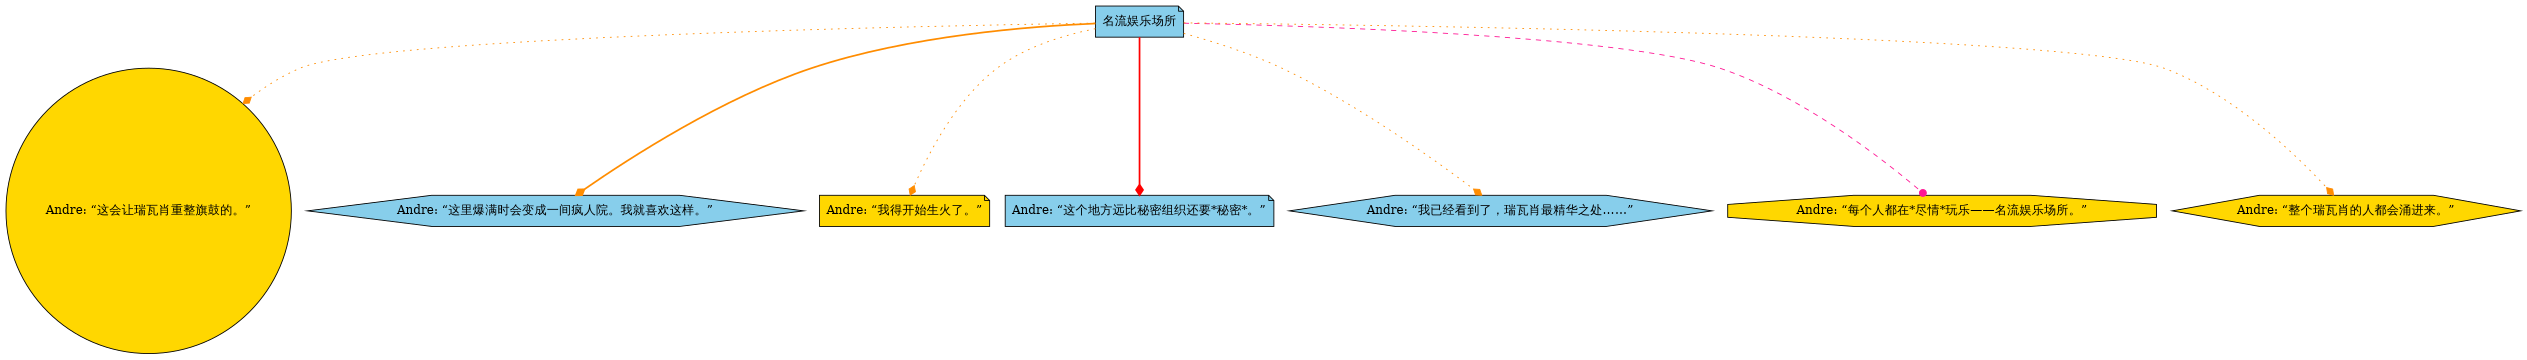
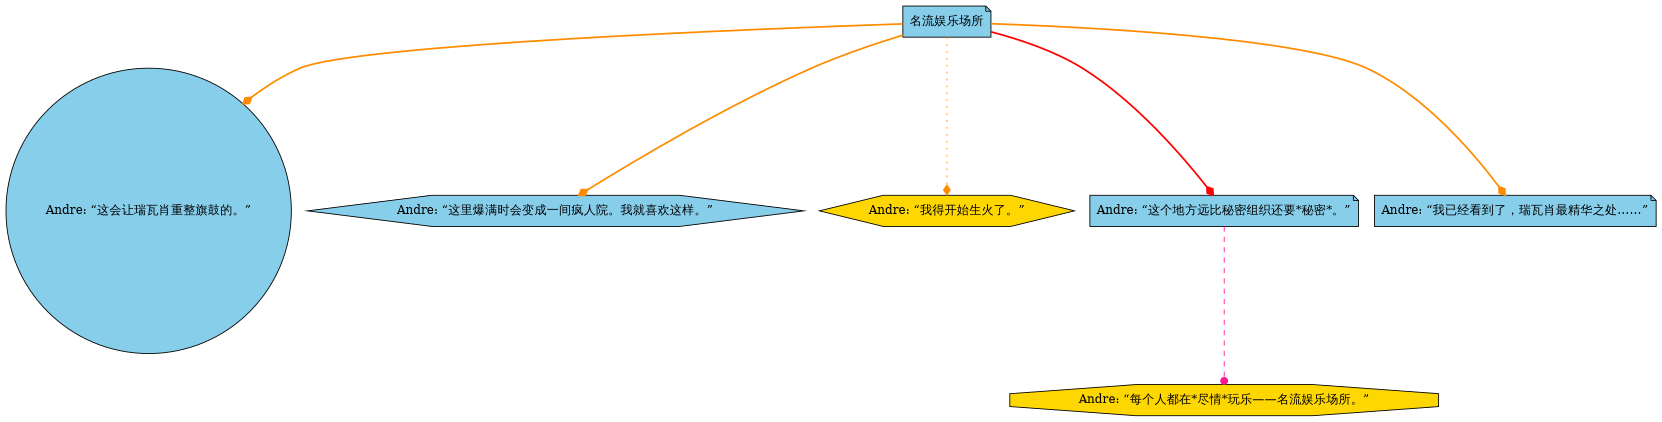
(668, 35) -> (572, 39)
(1571, 43) -> (1224, 302)
(1336, 97) -> (1270, 45)
(149, 211) -> (149, 211)
(905, 211) -> (947, 211)
(1501, 211) -> (1515, 211)
(2346, 211) -> none
